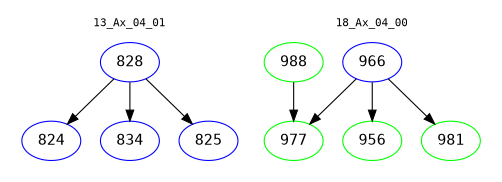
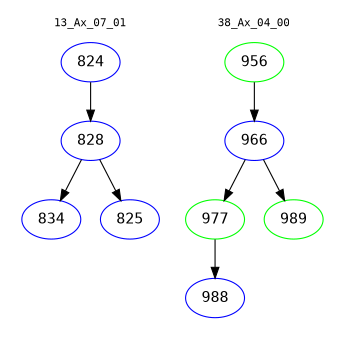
(130, 23) -> (91, 23)
(372, 23) -> (254, 23)
(294, 62) -> (215, 298)
(294, 96) -> (215, 253)
(372, 96) -> (254, 96)
(95, 98) -> (91, 96)
(451, 141) -> (294, 219)
